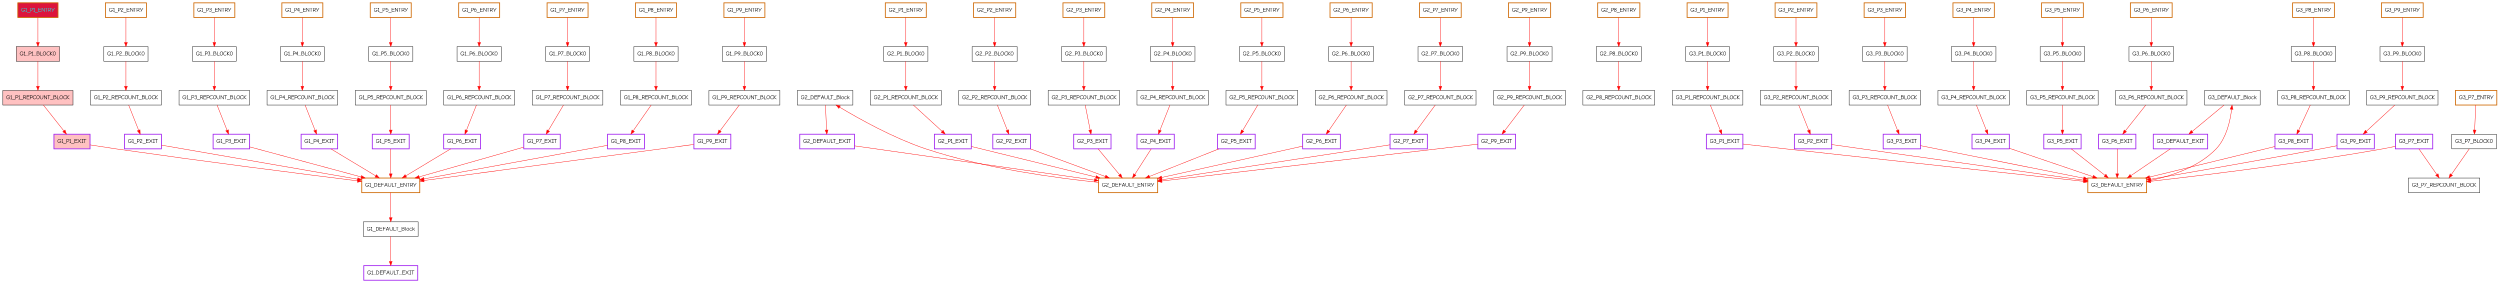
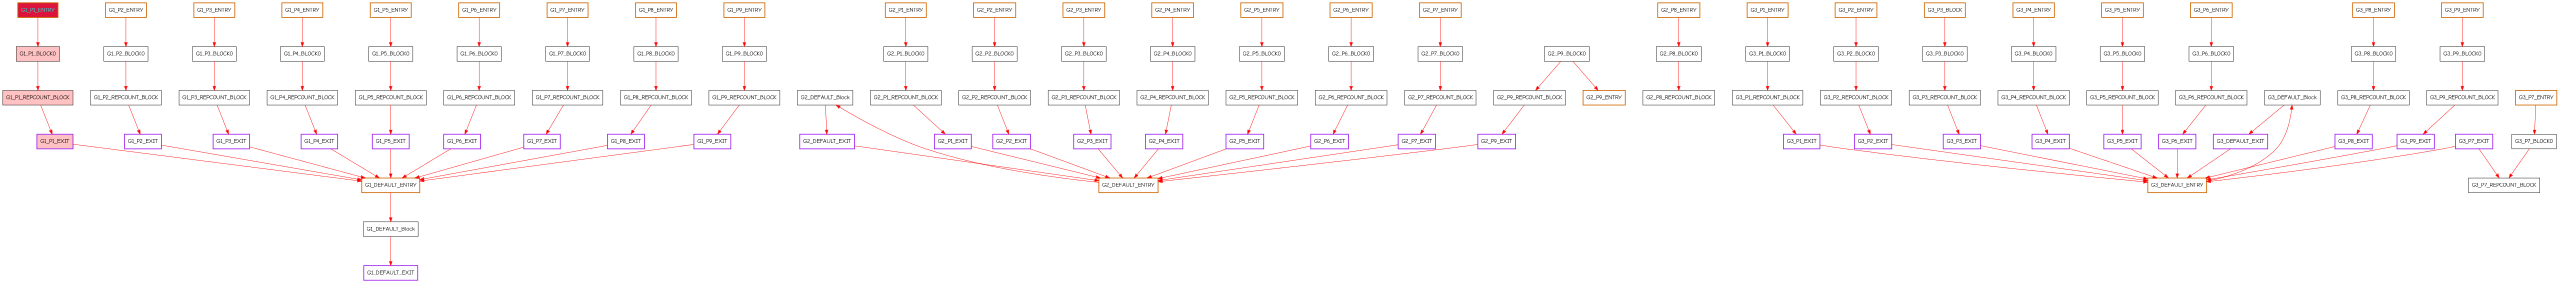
(1885, 10) -> (1945, 10)
(1530, 30) -> (1584, 74)
